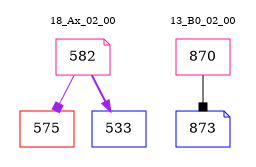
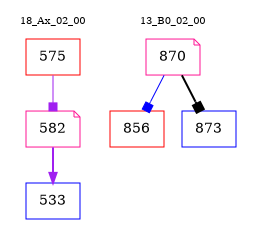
(203, 57) -> (173, 57)
(203, 88) -> (189, 89)
(67, 89) -> (53, 88)
none -> (137, 129)
(203, 129) -> (209, 129)
